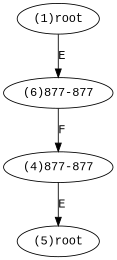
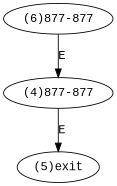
(58, 19) -> none
(62, 130) -> (62, 56)
(58, 241) -> (58, 167)
